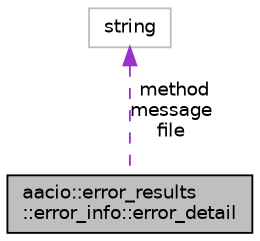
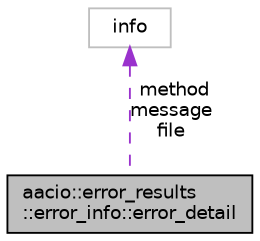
(130, 28) -> (130, 28)
